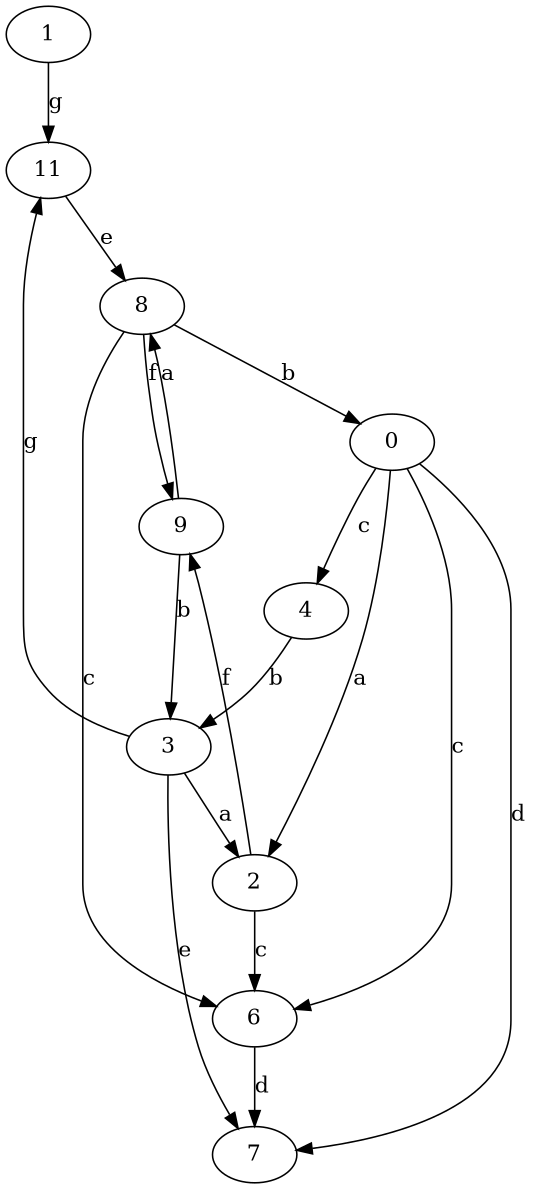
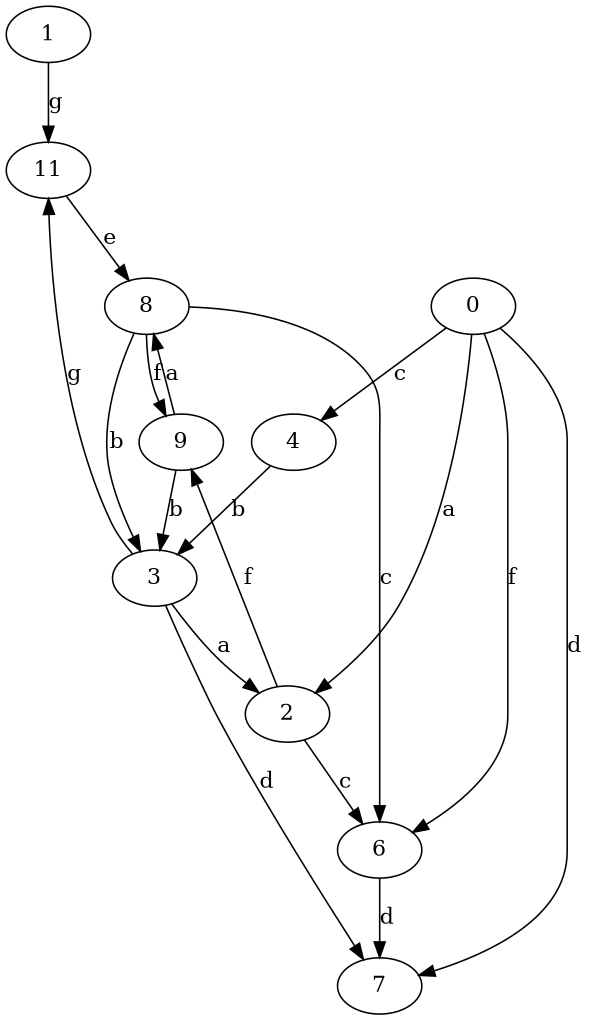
(260, 371) -> (107, 435)
(458, 747) -> (512, 578)
(185, 951) -> (267, 782)
